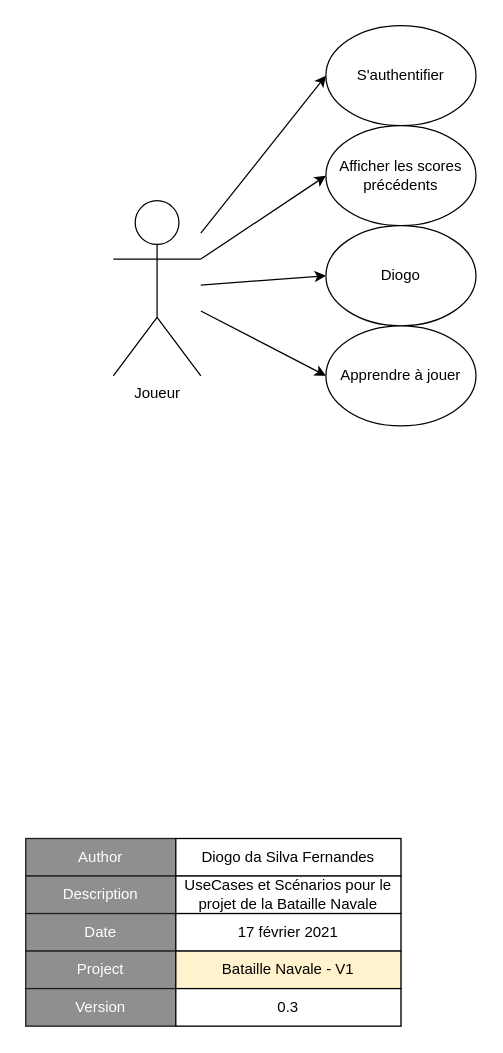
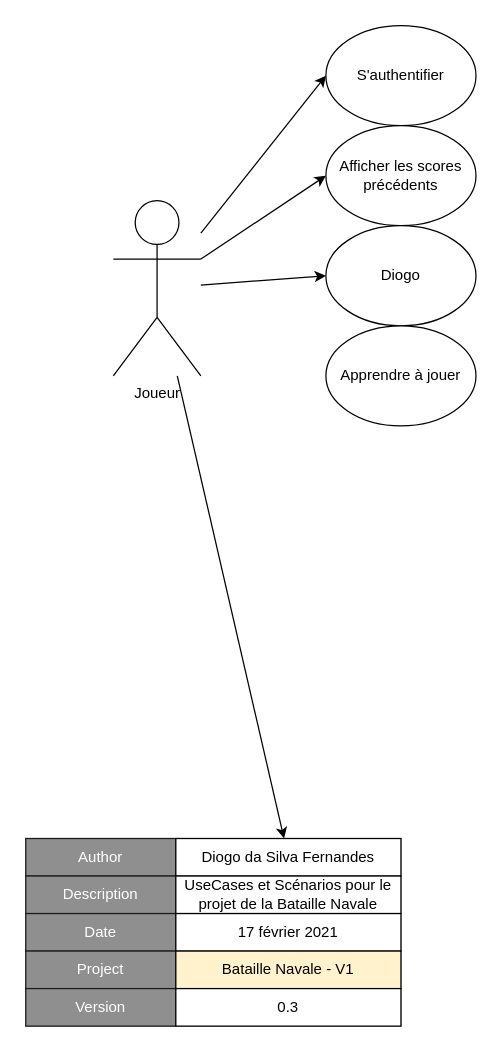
(260, 341) -> (230, 603)
